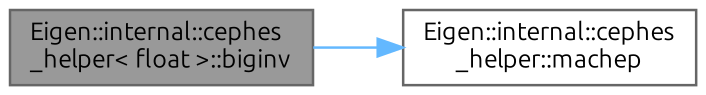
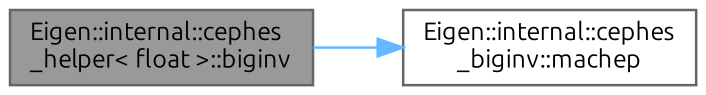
(550, 48) -> (550, 48)
